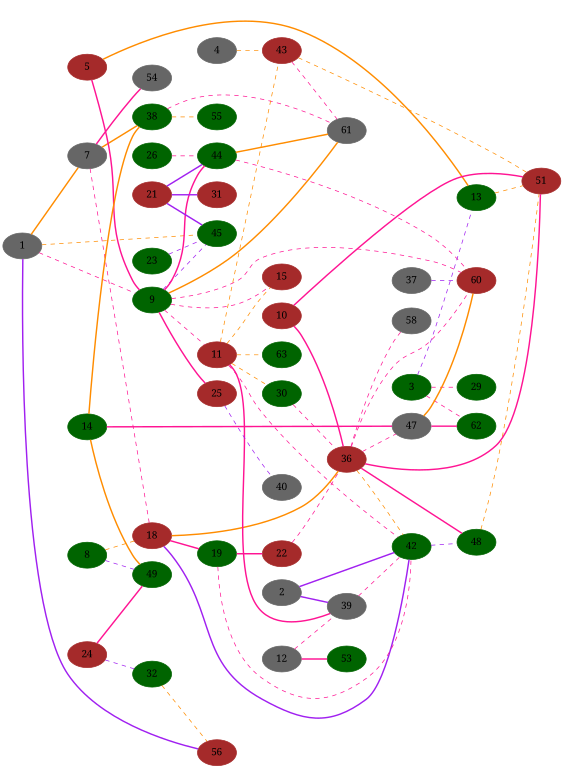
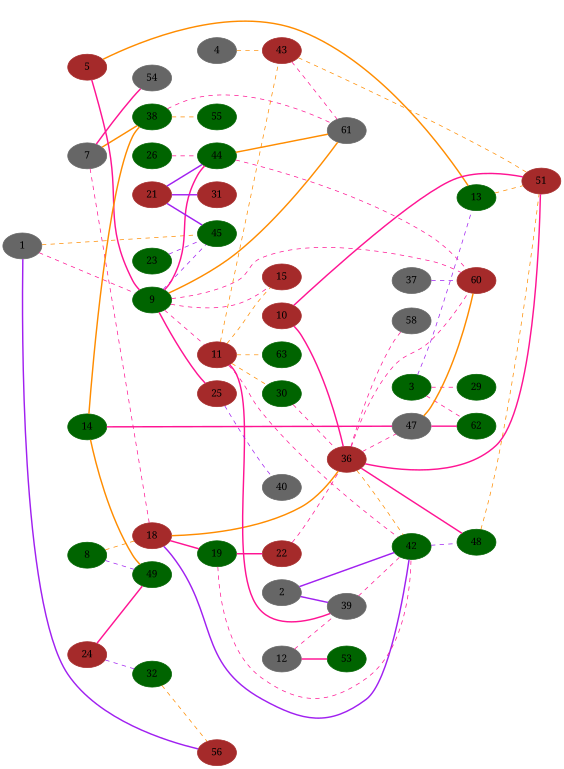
(55, 201) -> none
